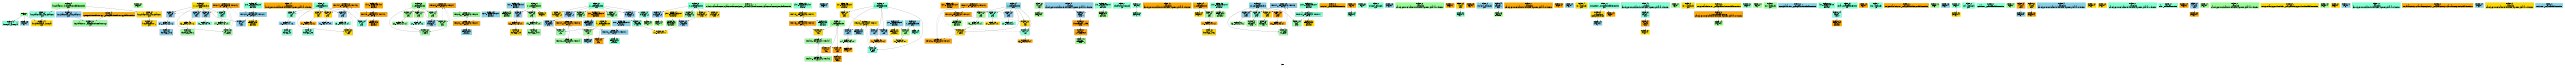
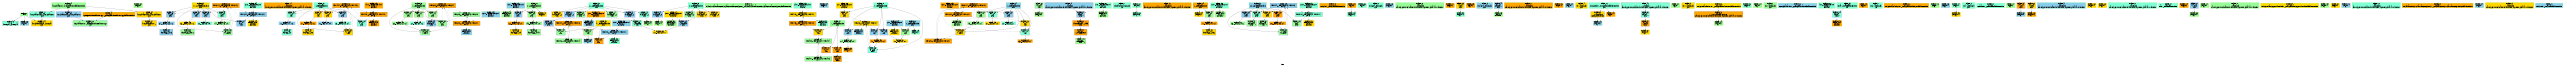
(2194, 14) -> (2194, 14)
(308, 32) -> (308, 32)
